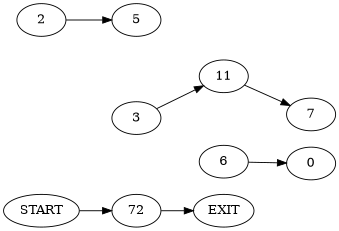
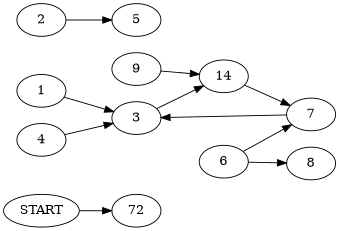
none -> (136, 69)
(224, 76) -> (224, 76)
none -> (41, 91)
none -> (229, 116)
none -> (41, 140)
none -> (263, 140)
(311, 164) -> (311, 164)
(224, 211) -> none
